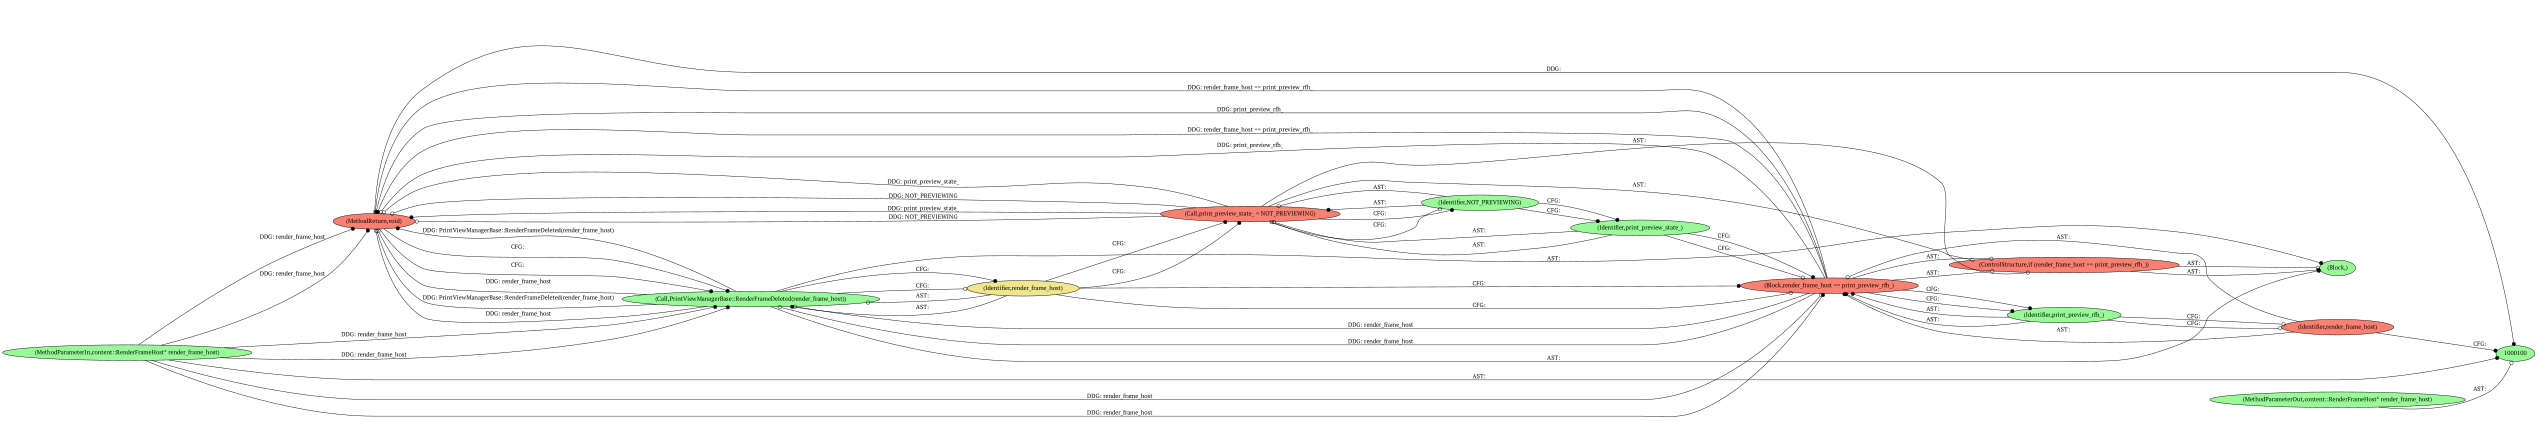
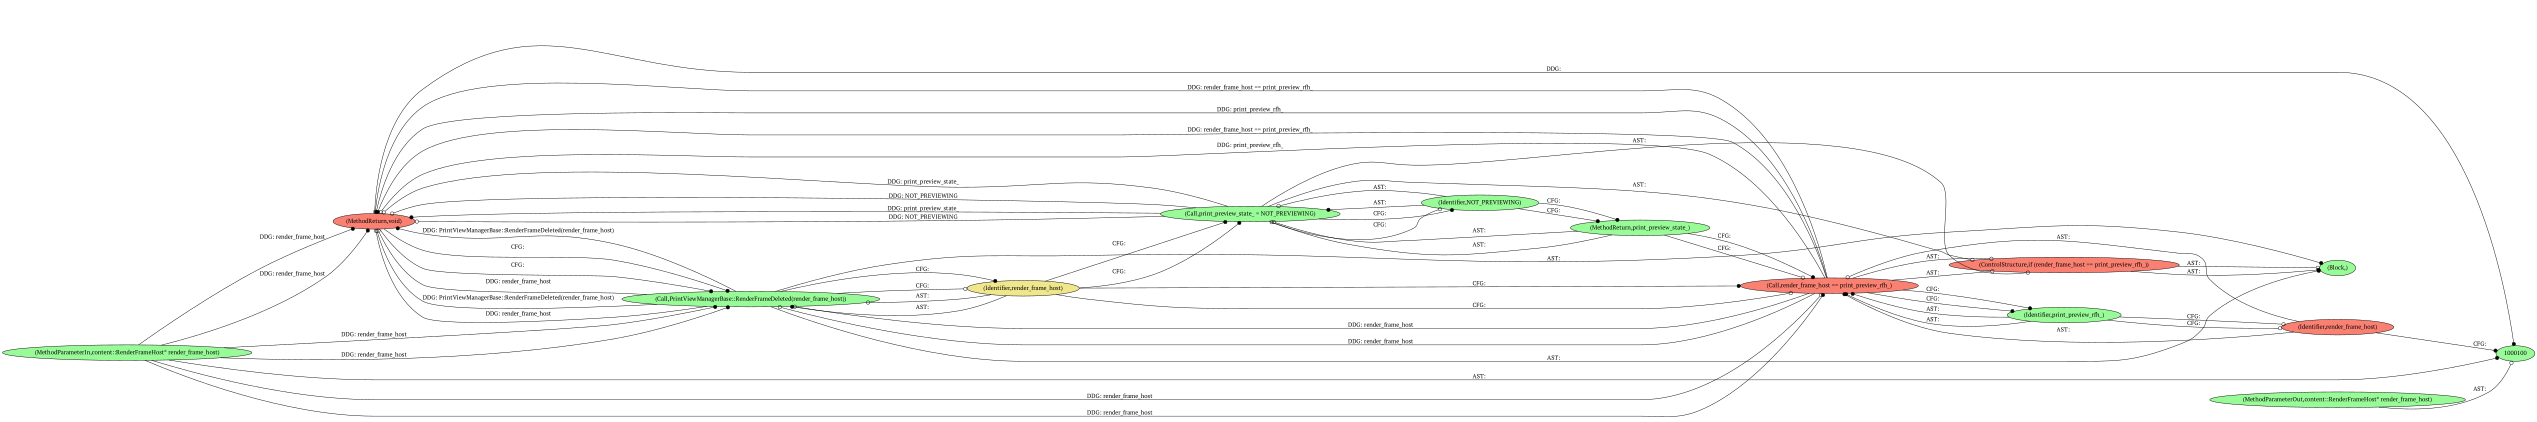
(1250, 214) -> (1250, 214)
(1640, 228) -> (1640, 228)
(1829, 286) -> (1829, 286)
